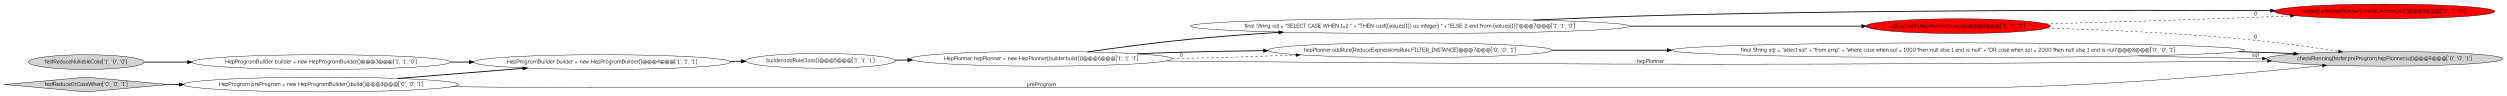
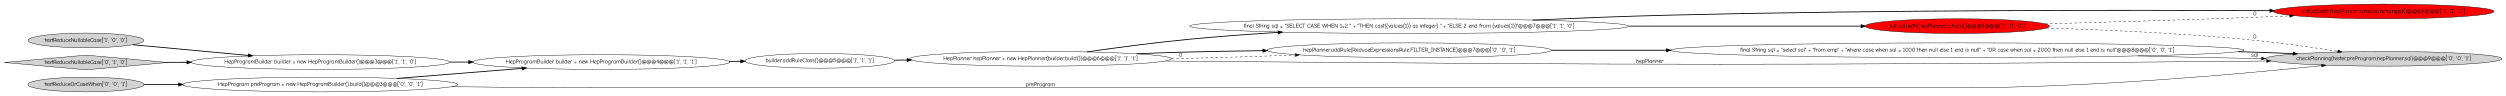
none -> (86, 62)
(86, 85) -> (86, 85)
